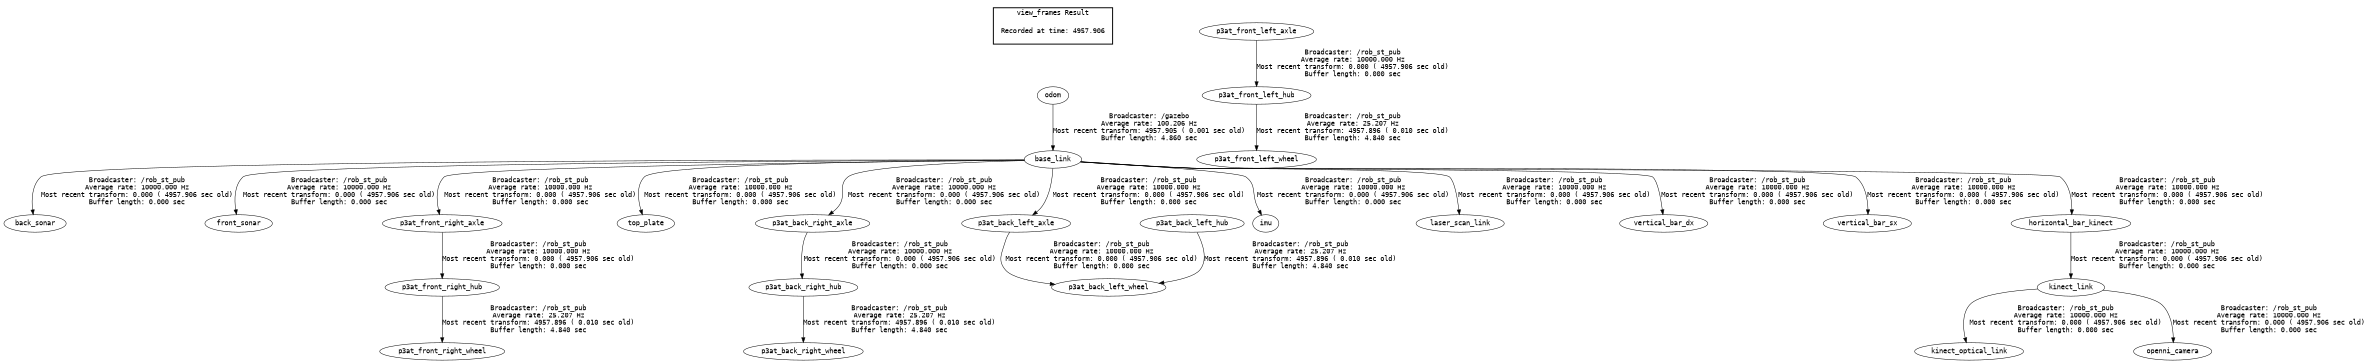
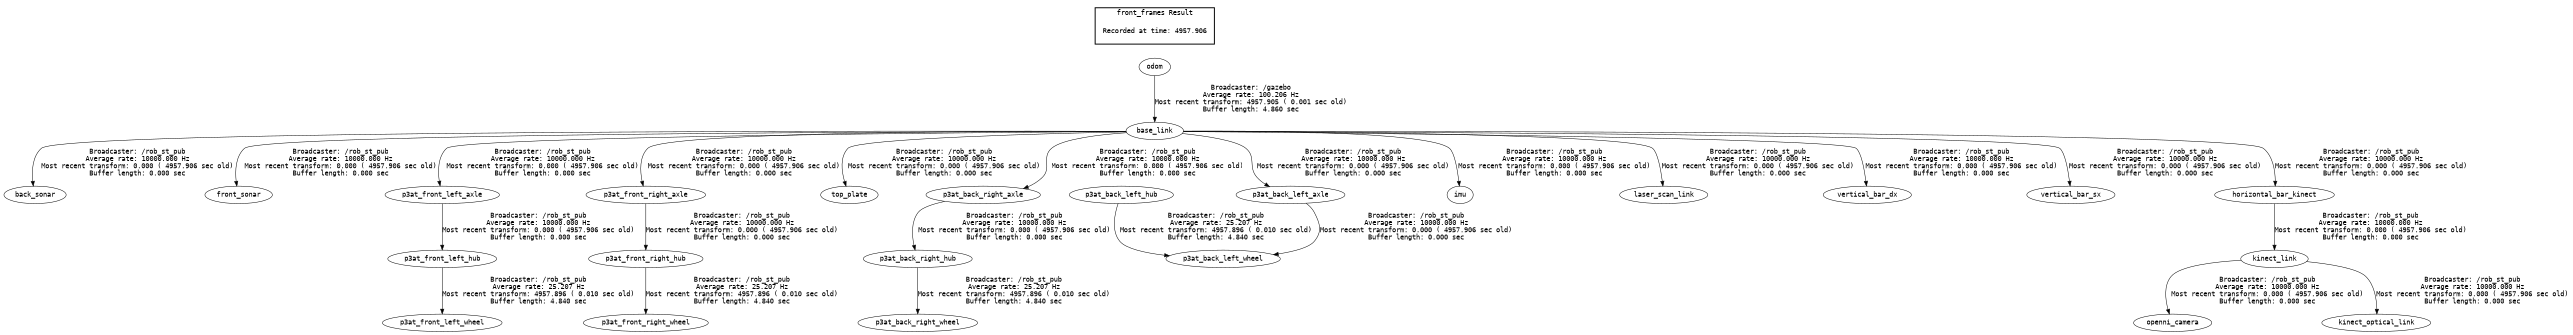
(1053, 13) -> (1155, 13)
none -> (697, 137)
